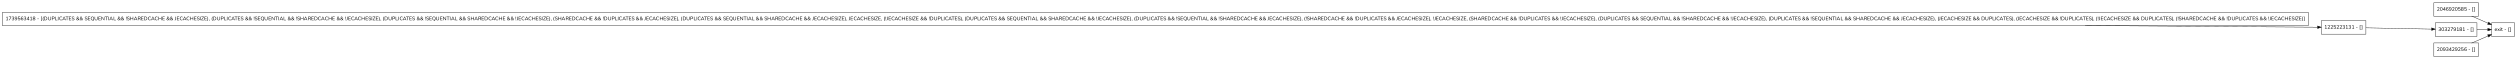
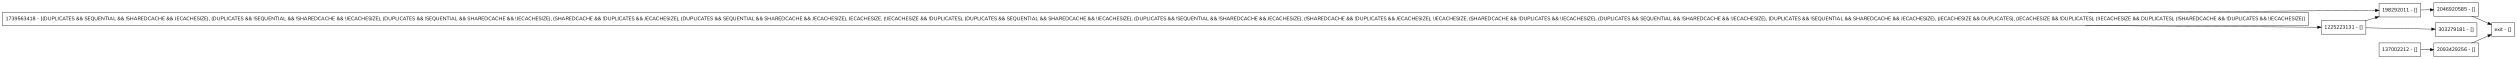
none -> (2400, 10)
(2482, 30) -> none
none -> (2400, 50)
